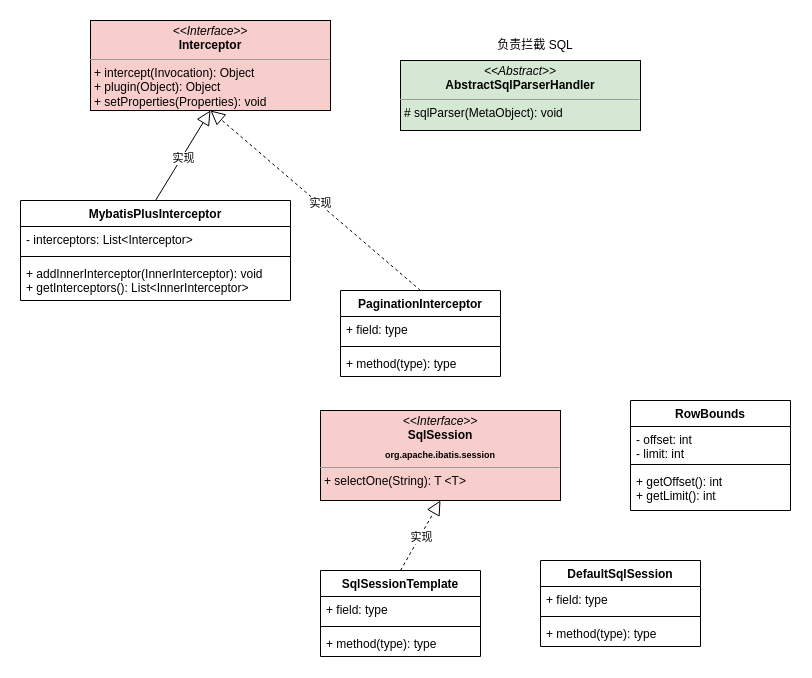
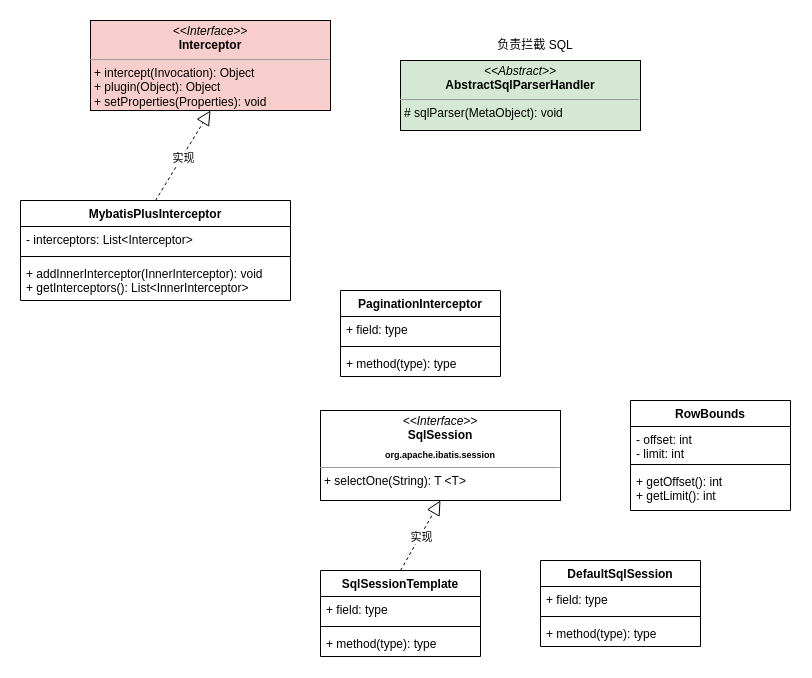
(167, 182) -> (167, 182)
(321, 205) -> none
(441, 456) -> (441, 456)
